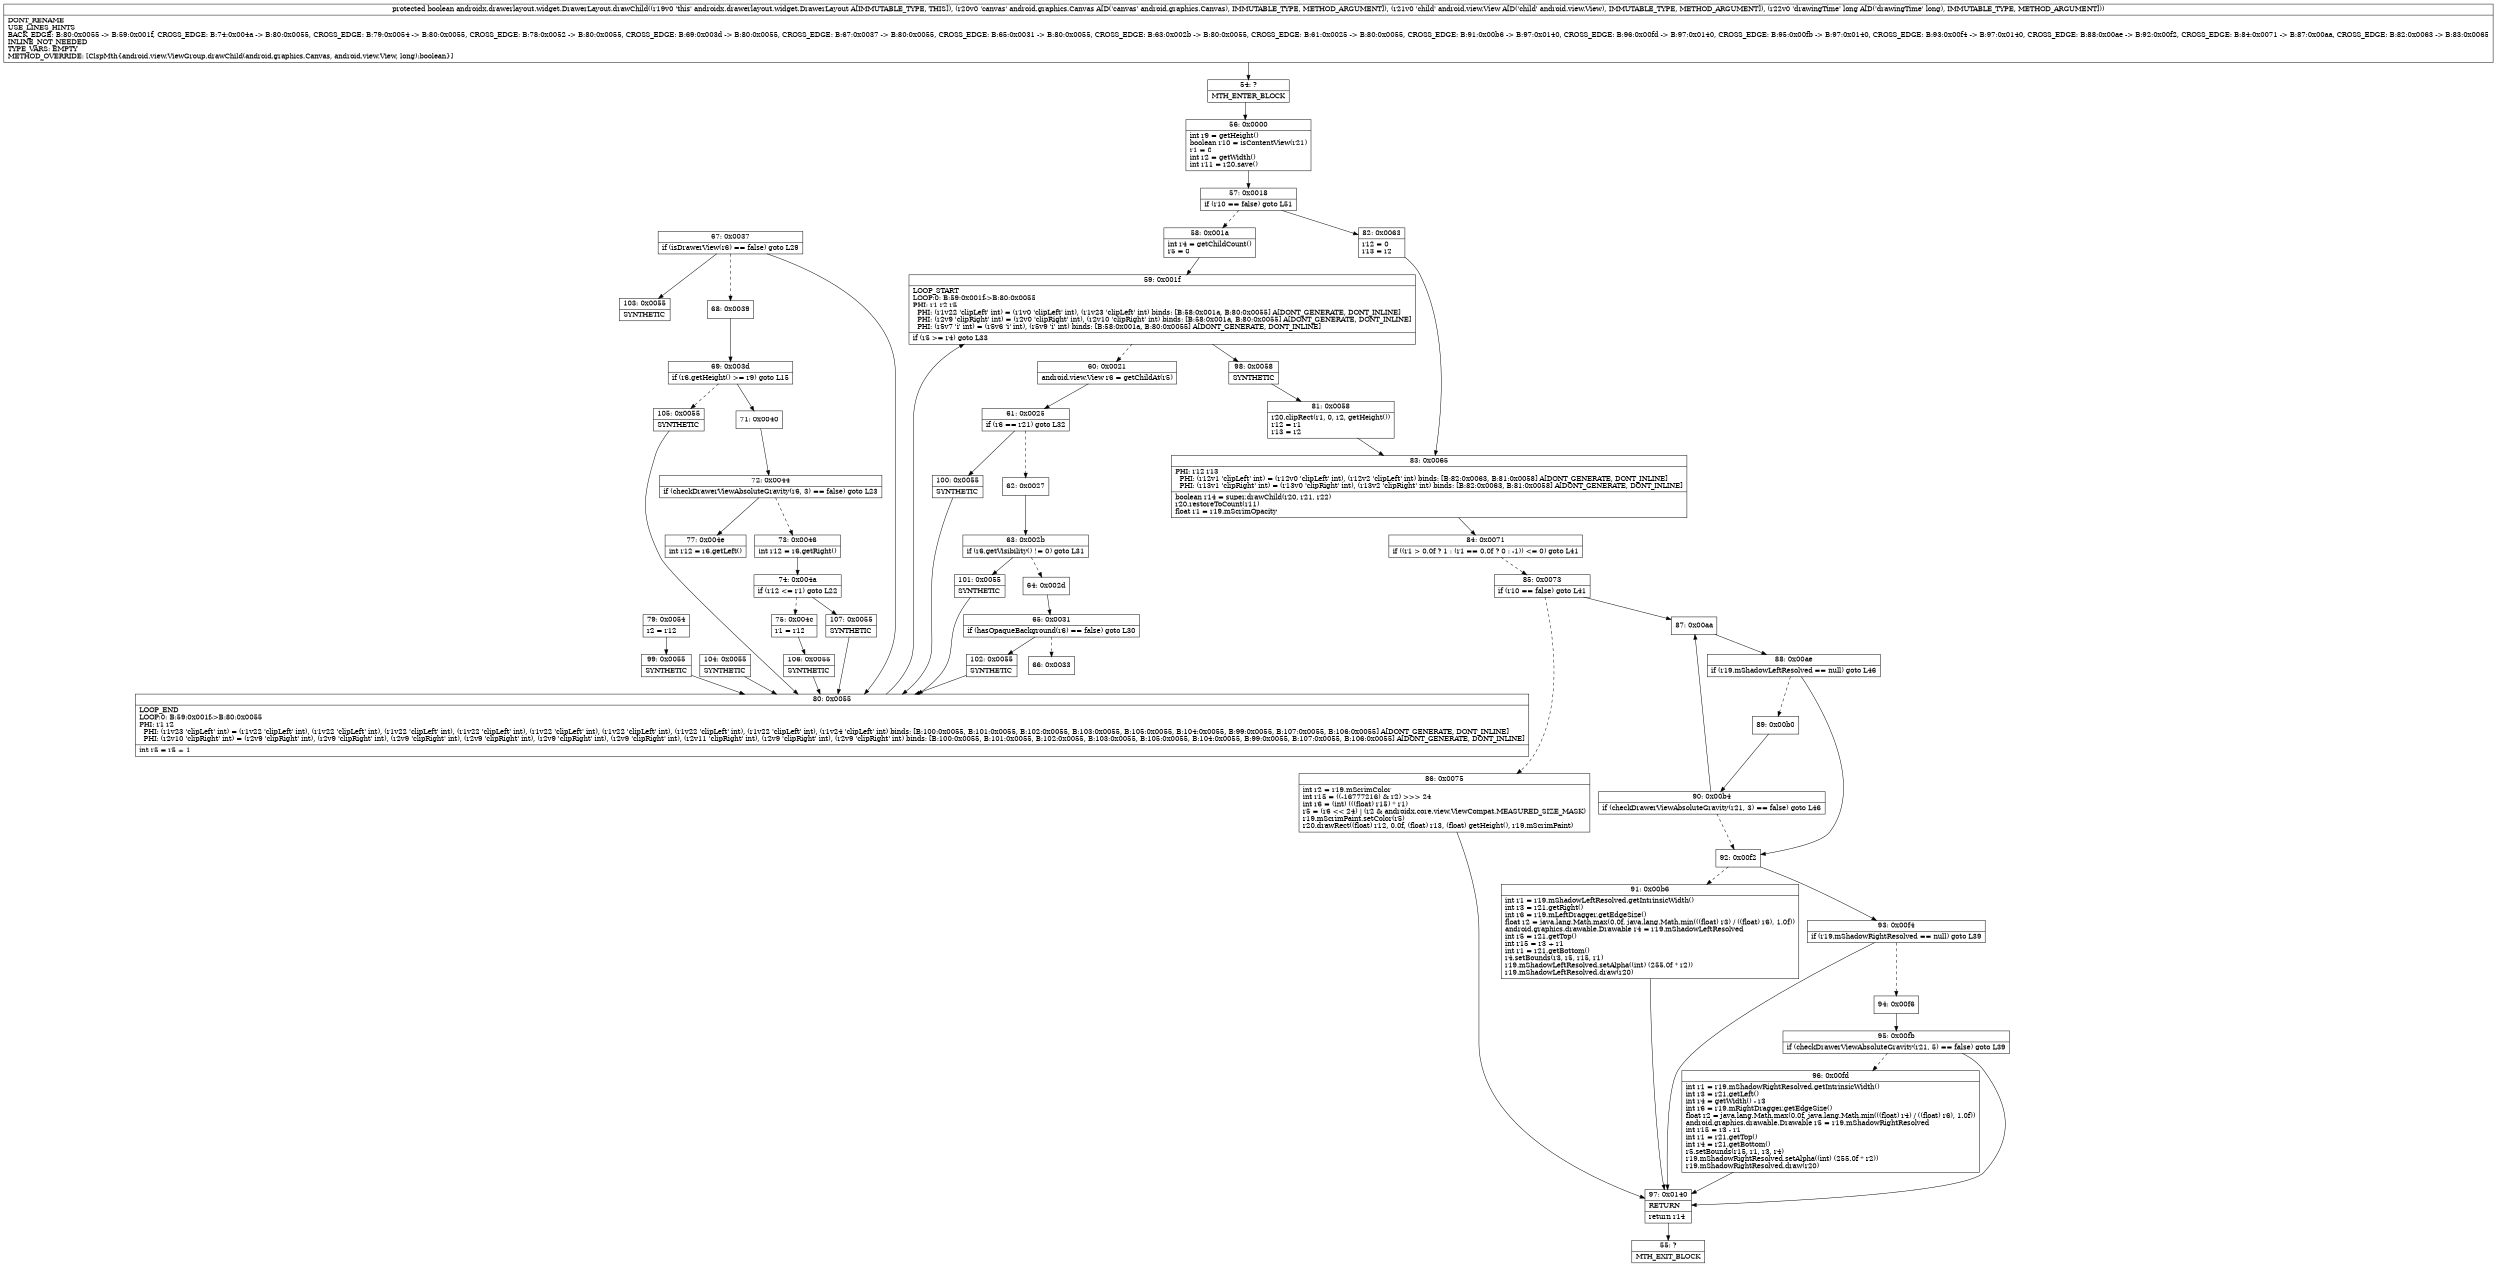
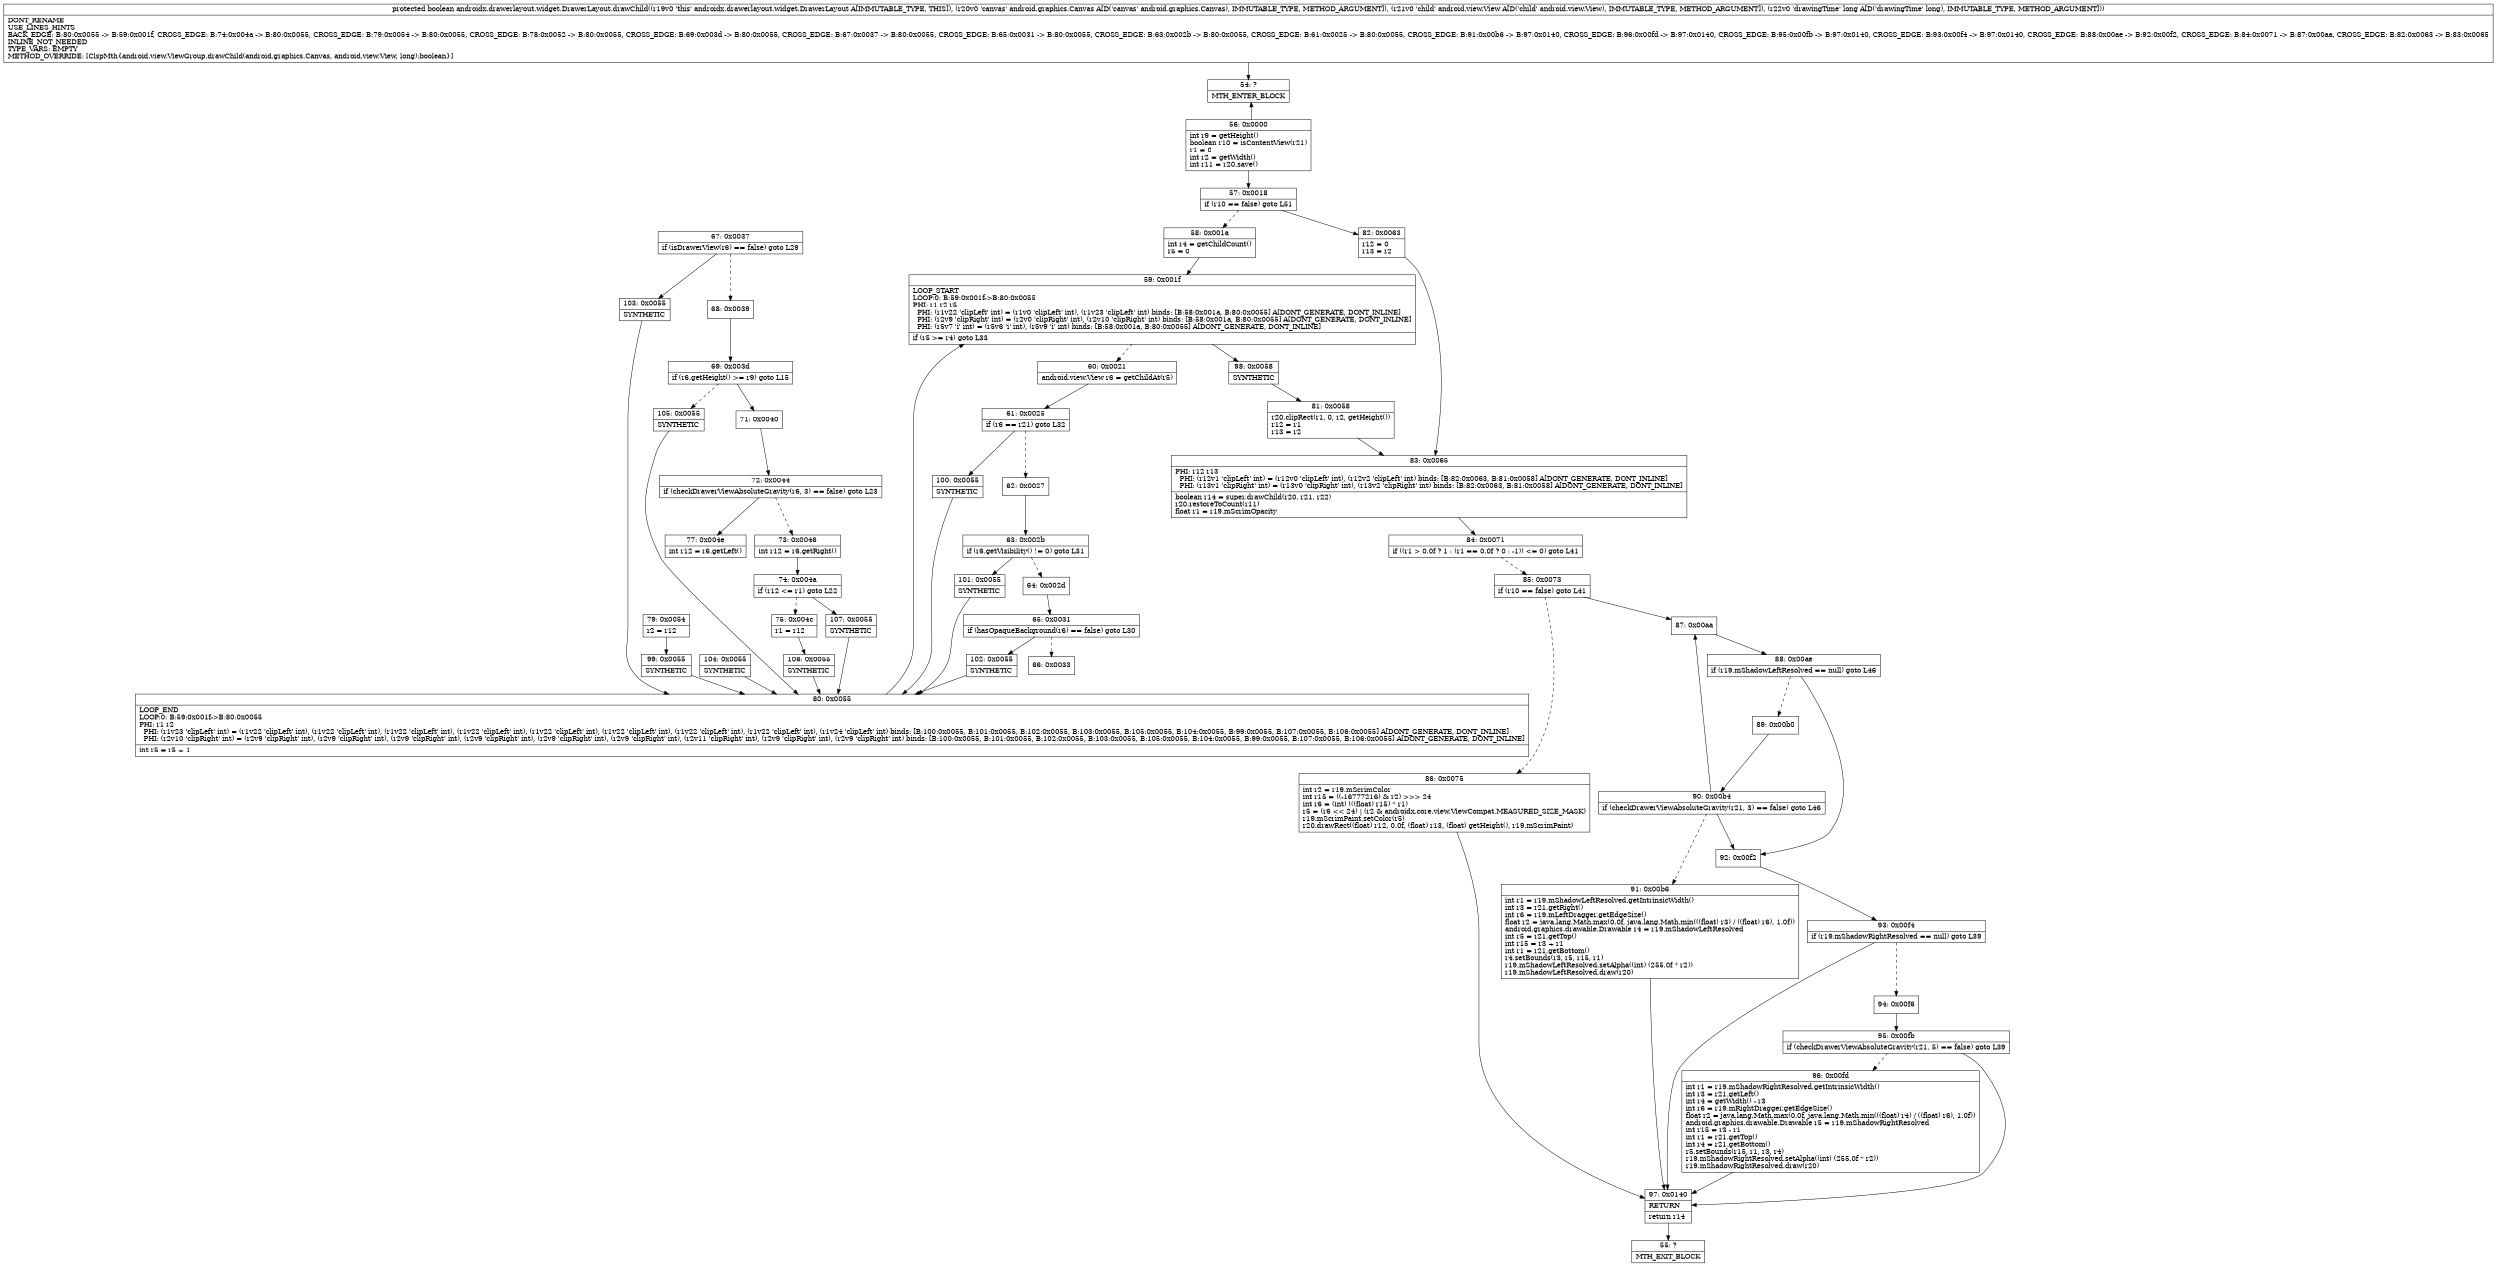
(1245, 109) -> (1252, 113)
(895, 442) -> (628, 515)
(1725, 830) -> (1725, 830)
(1719, 874) -> (1691, 847)
